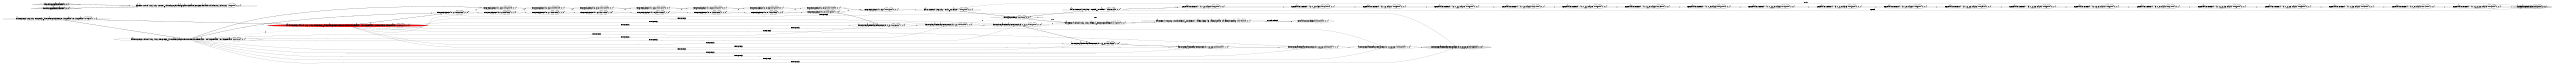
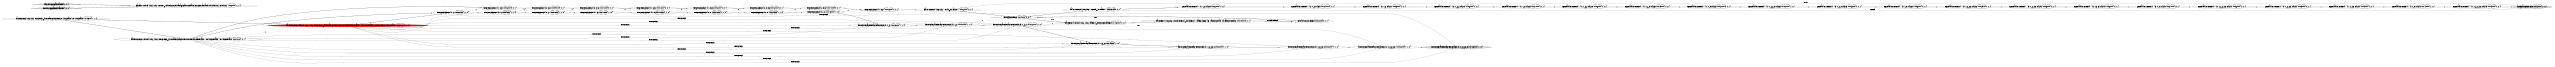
(1167, 17) -> (1167, 17)
none -> (1164, 26)
